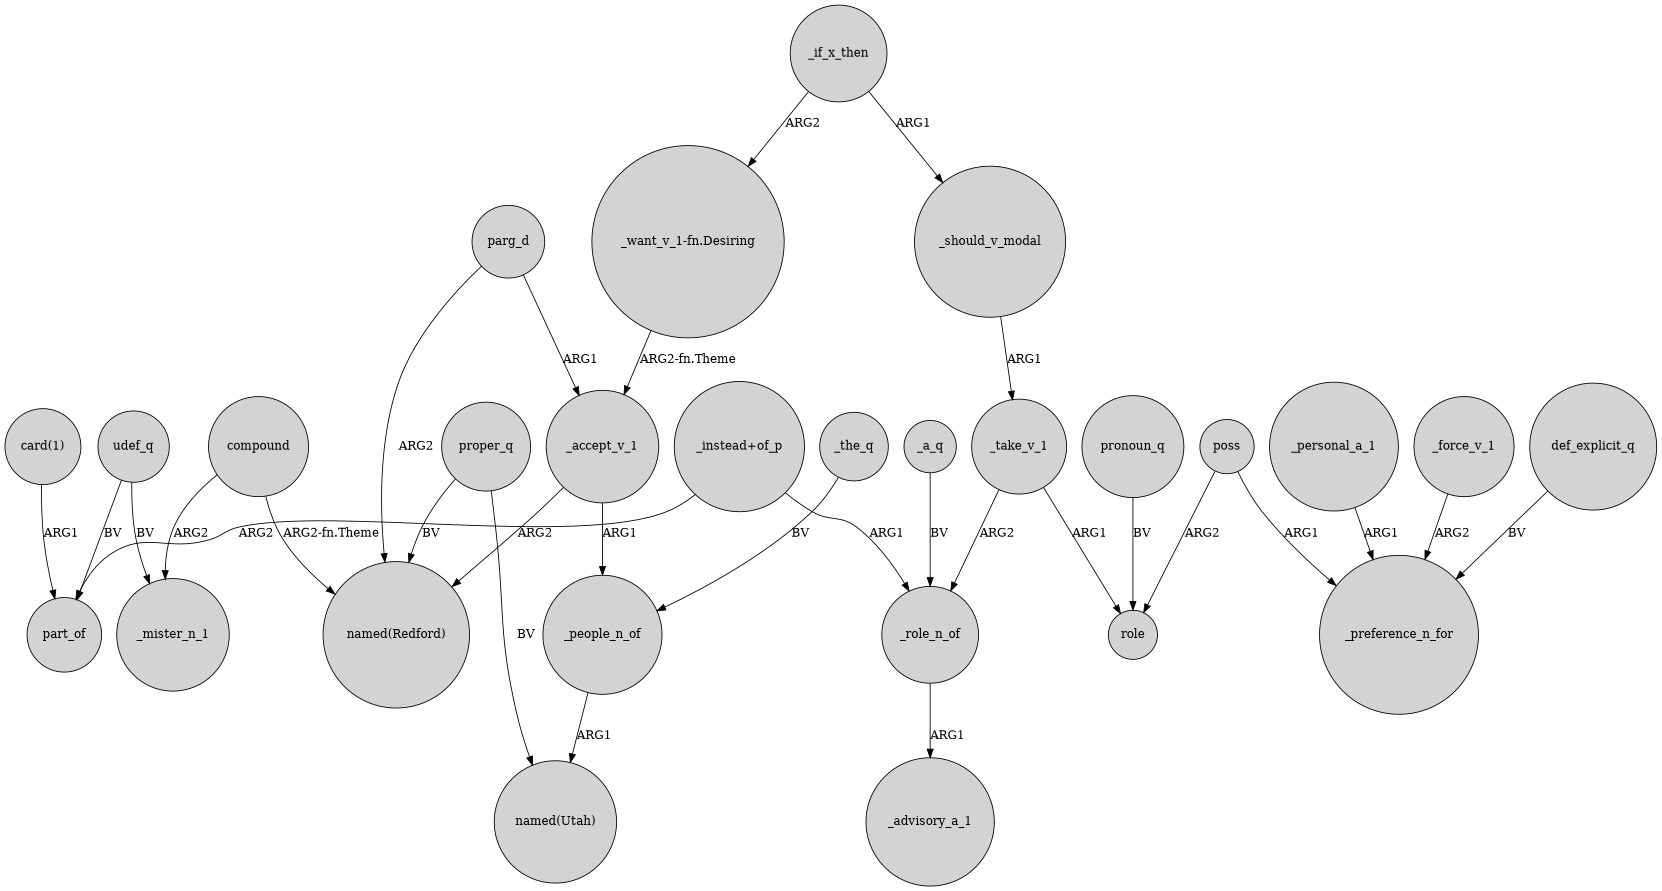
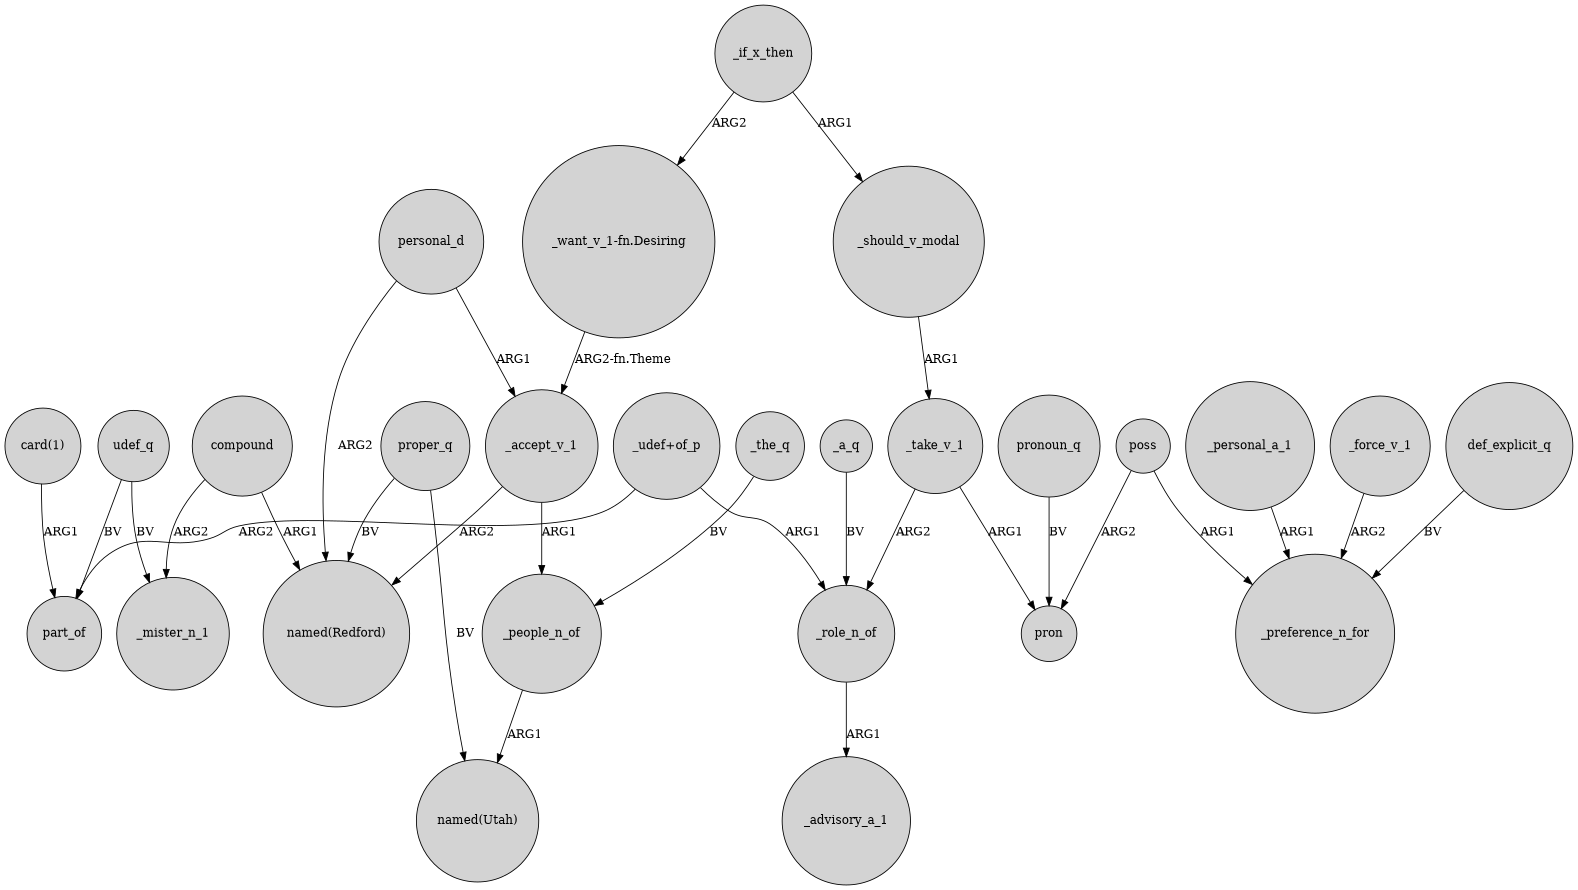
(508, 242) -> (431, 242)
(739, 447) -> (667, 446)
(331, 533) -> (301, 532)
(1133, 635) -> (1049, 634)
